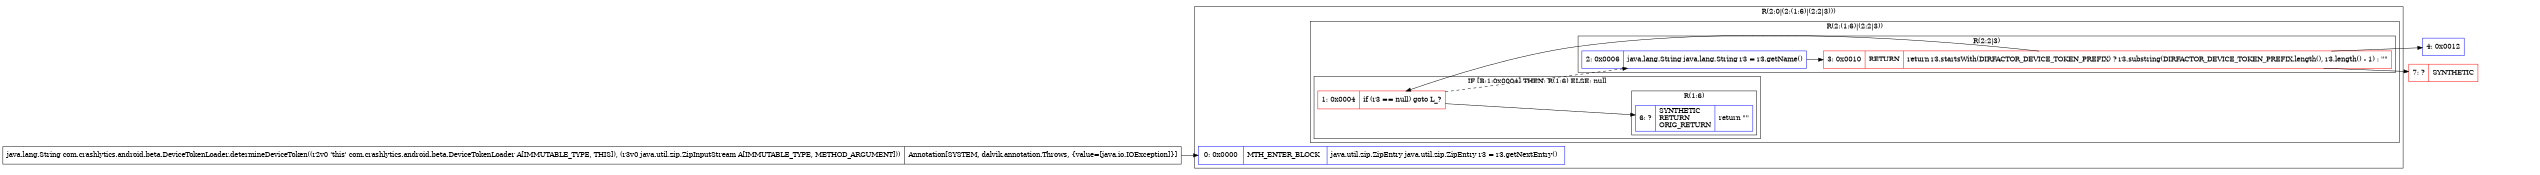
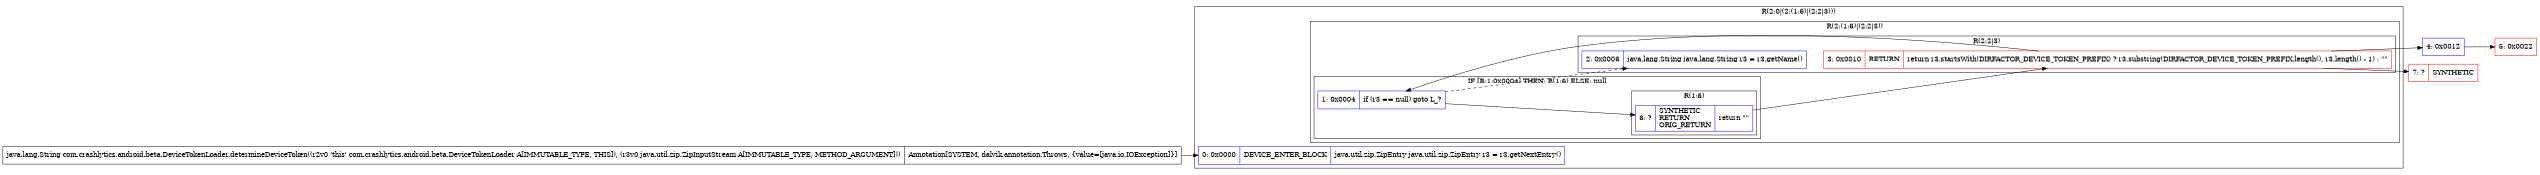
none -> (2516, 47)
(1812, 60) -> (1898, 89)
(1382, 100) -> (1382, 100)
(1283, 155) -> (1285, 155)
